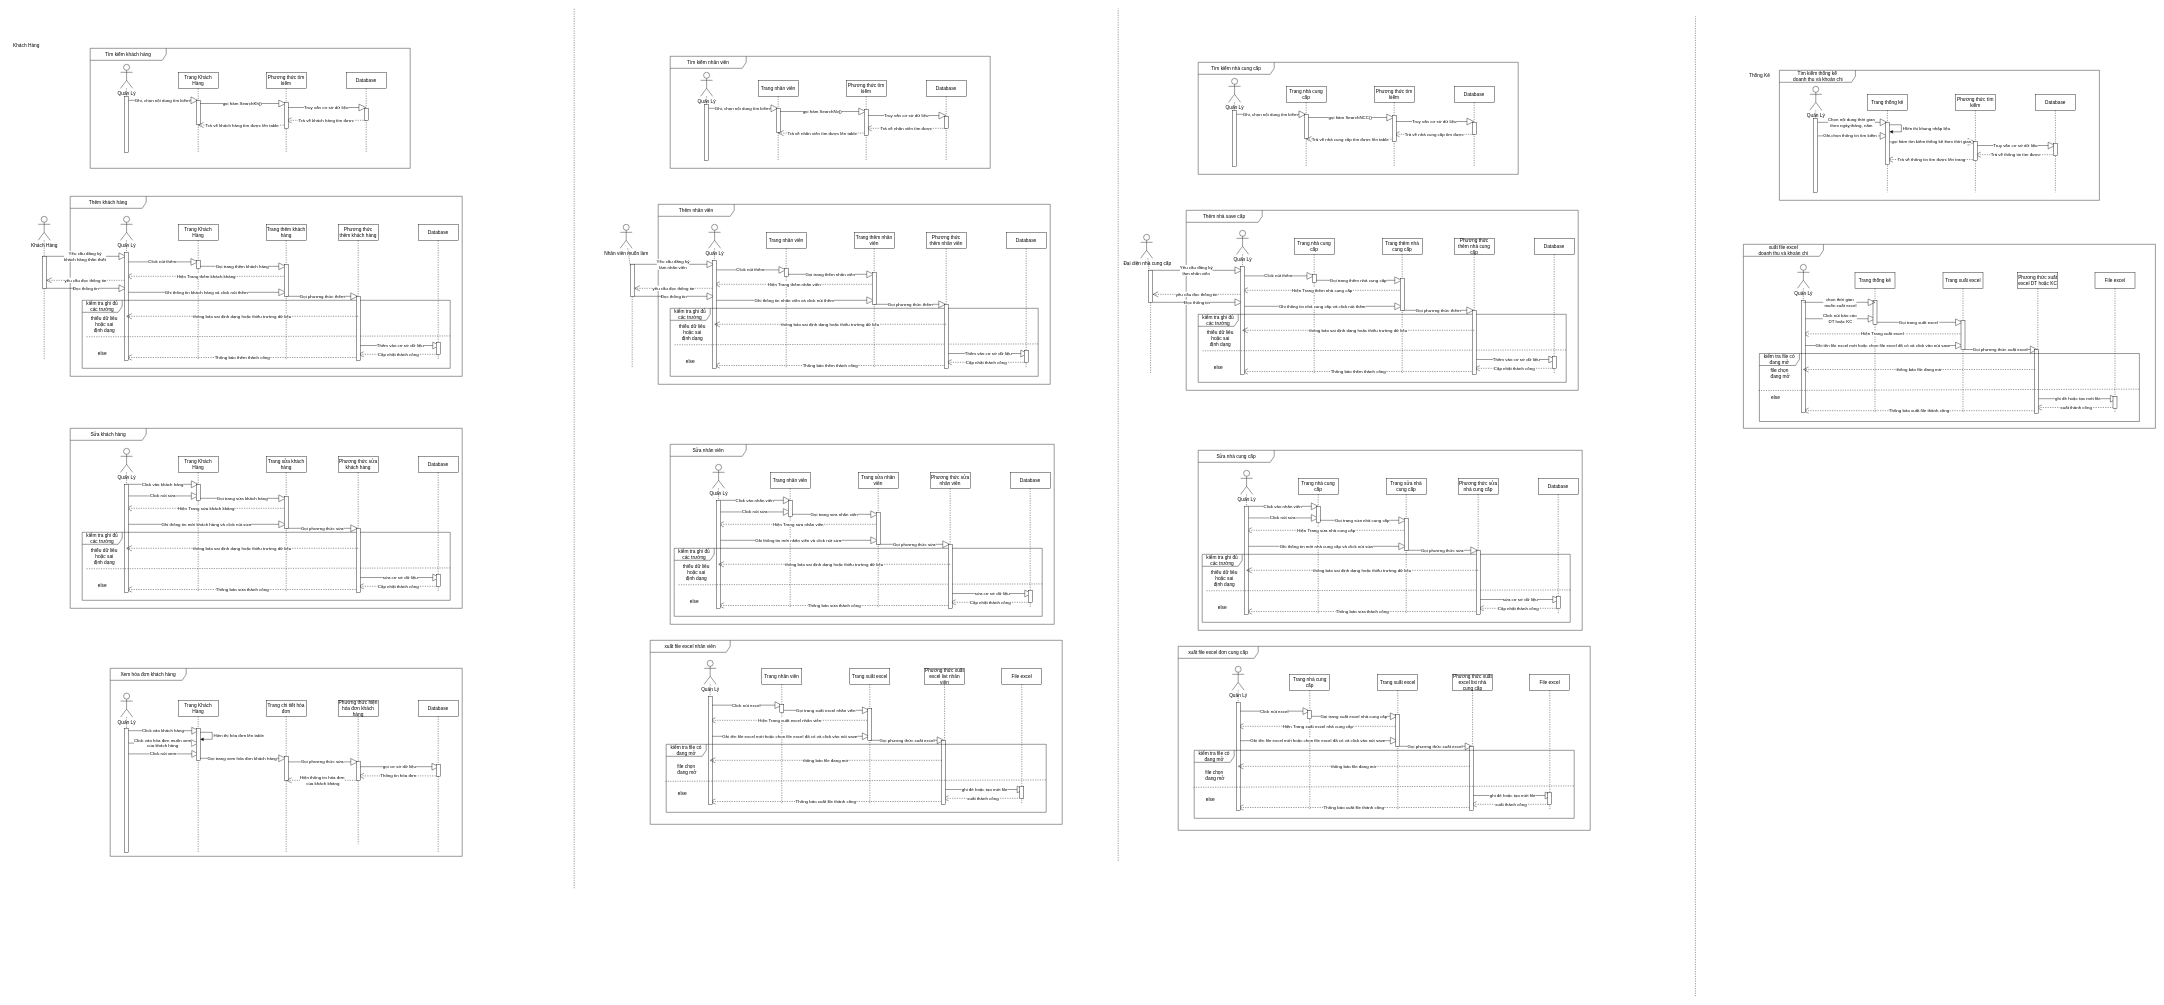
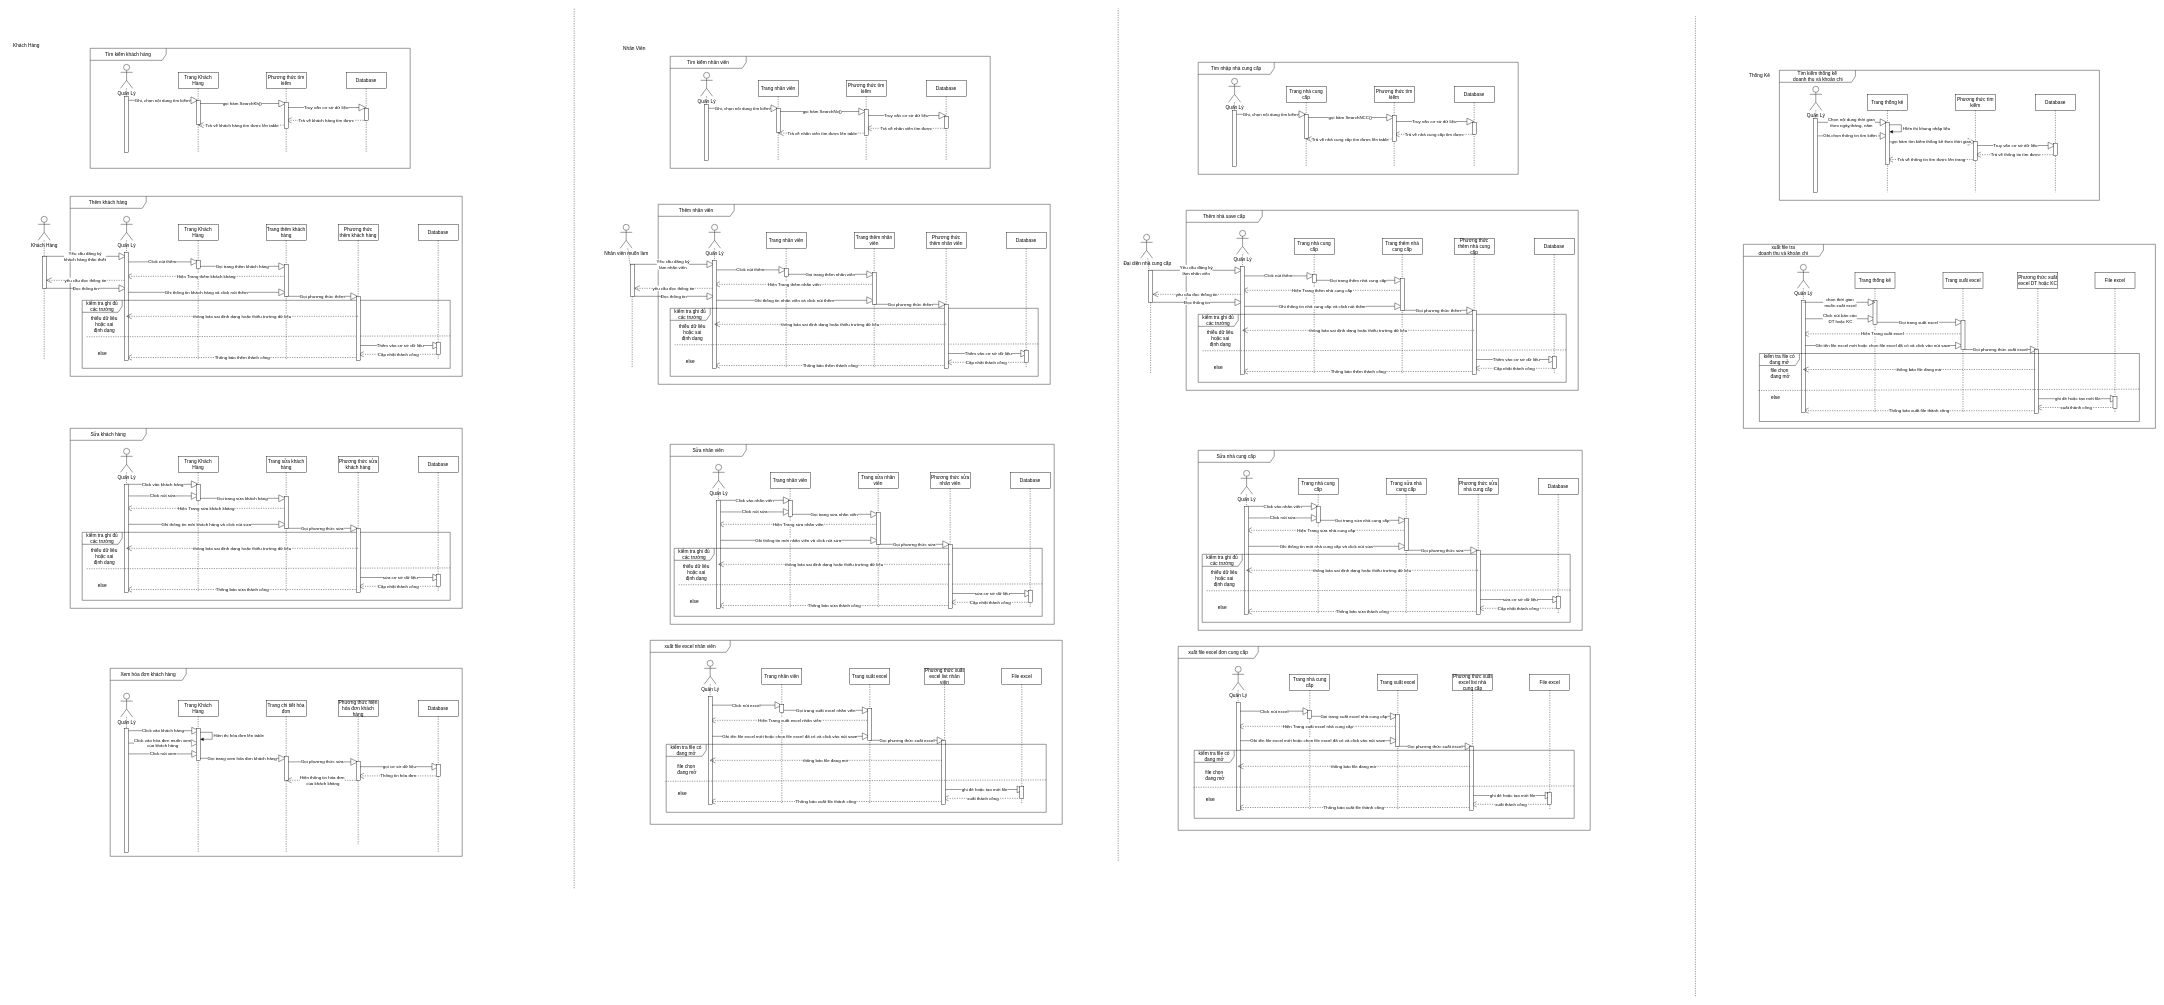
none -> (634, 48)
(1236, 68) -> (1236, 68)
(1783, 250) -> (1783, 250)
